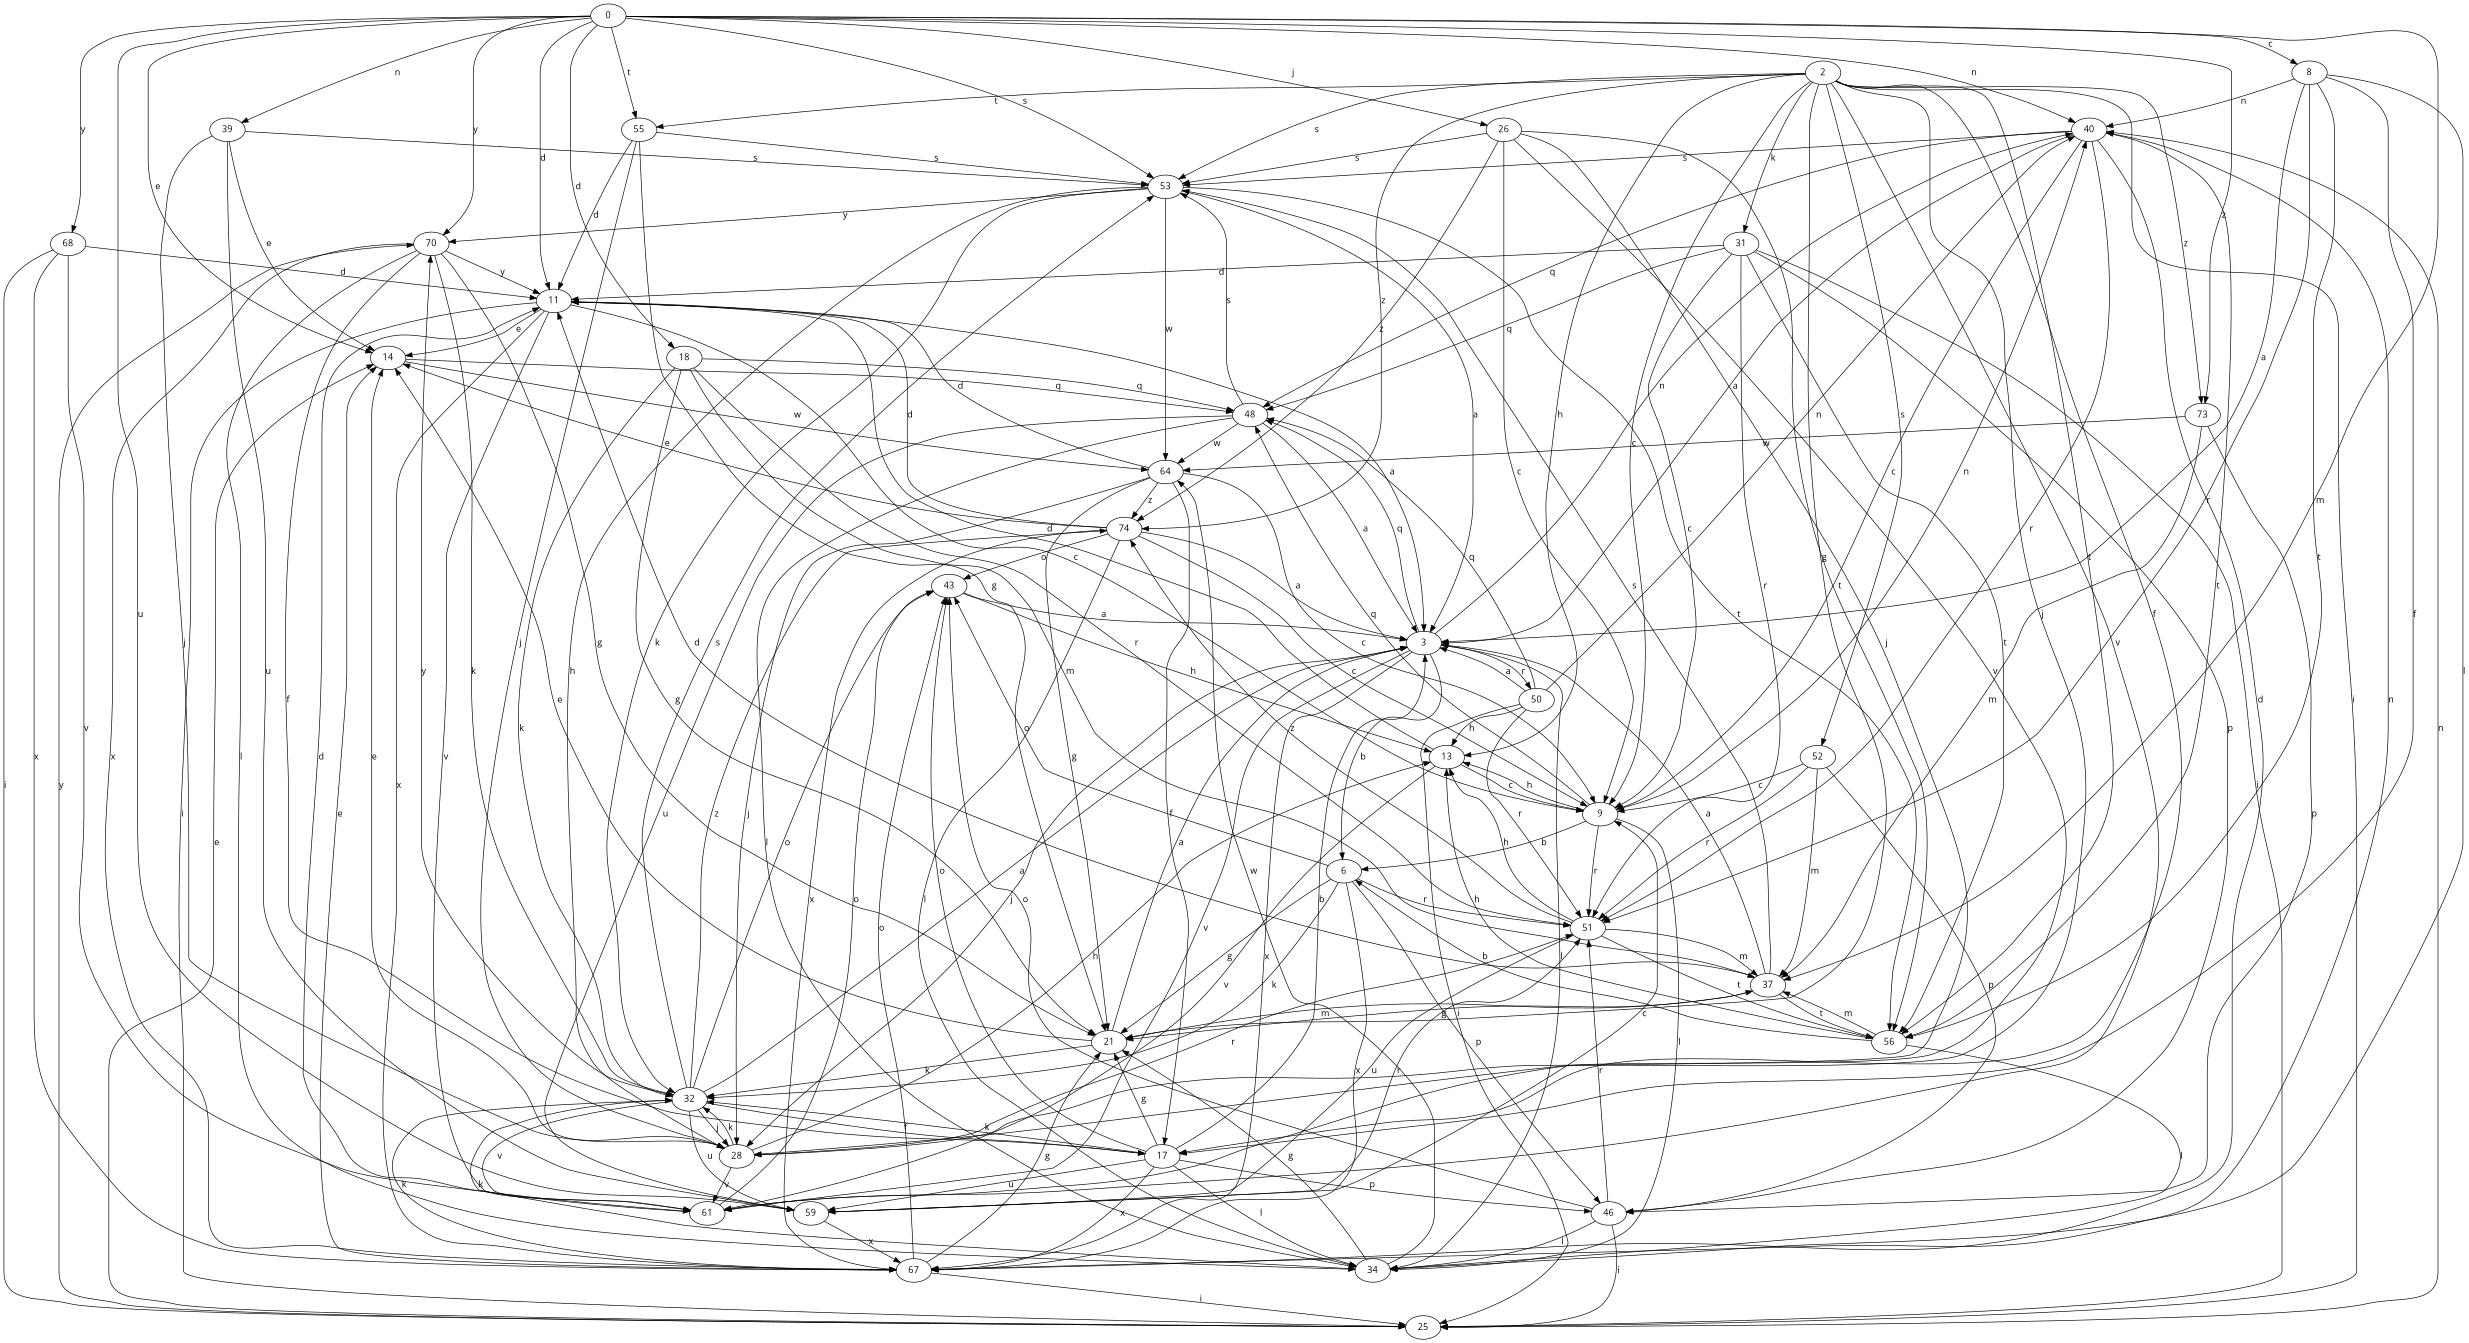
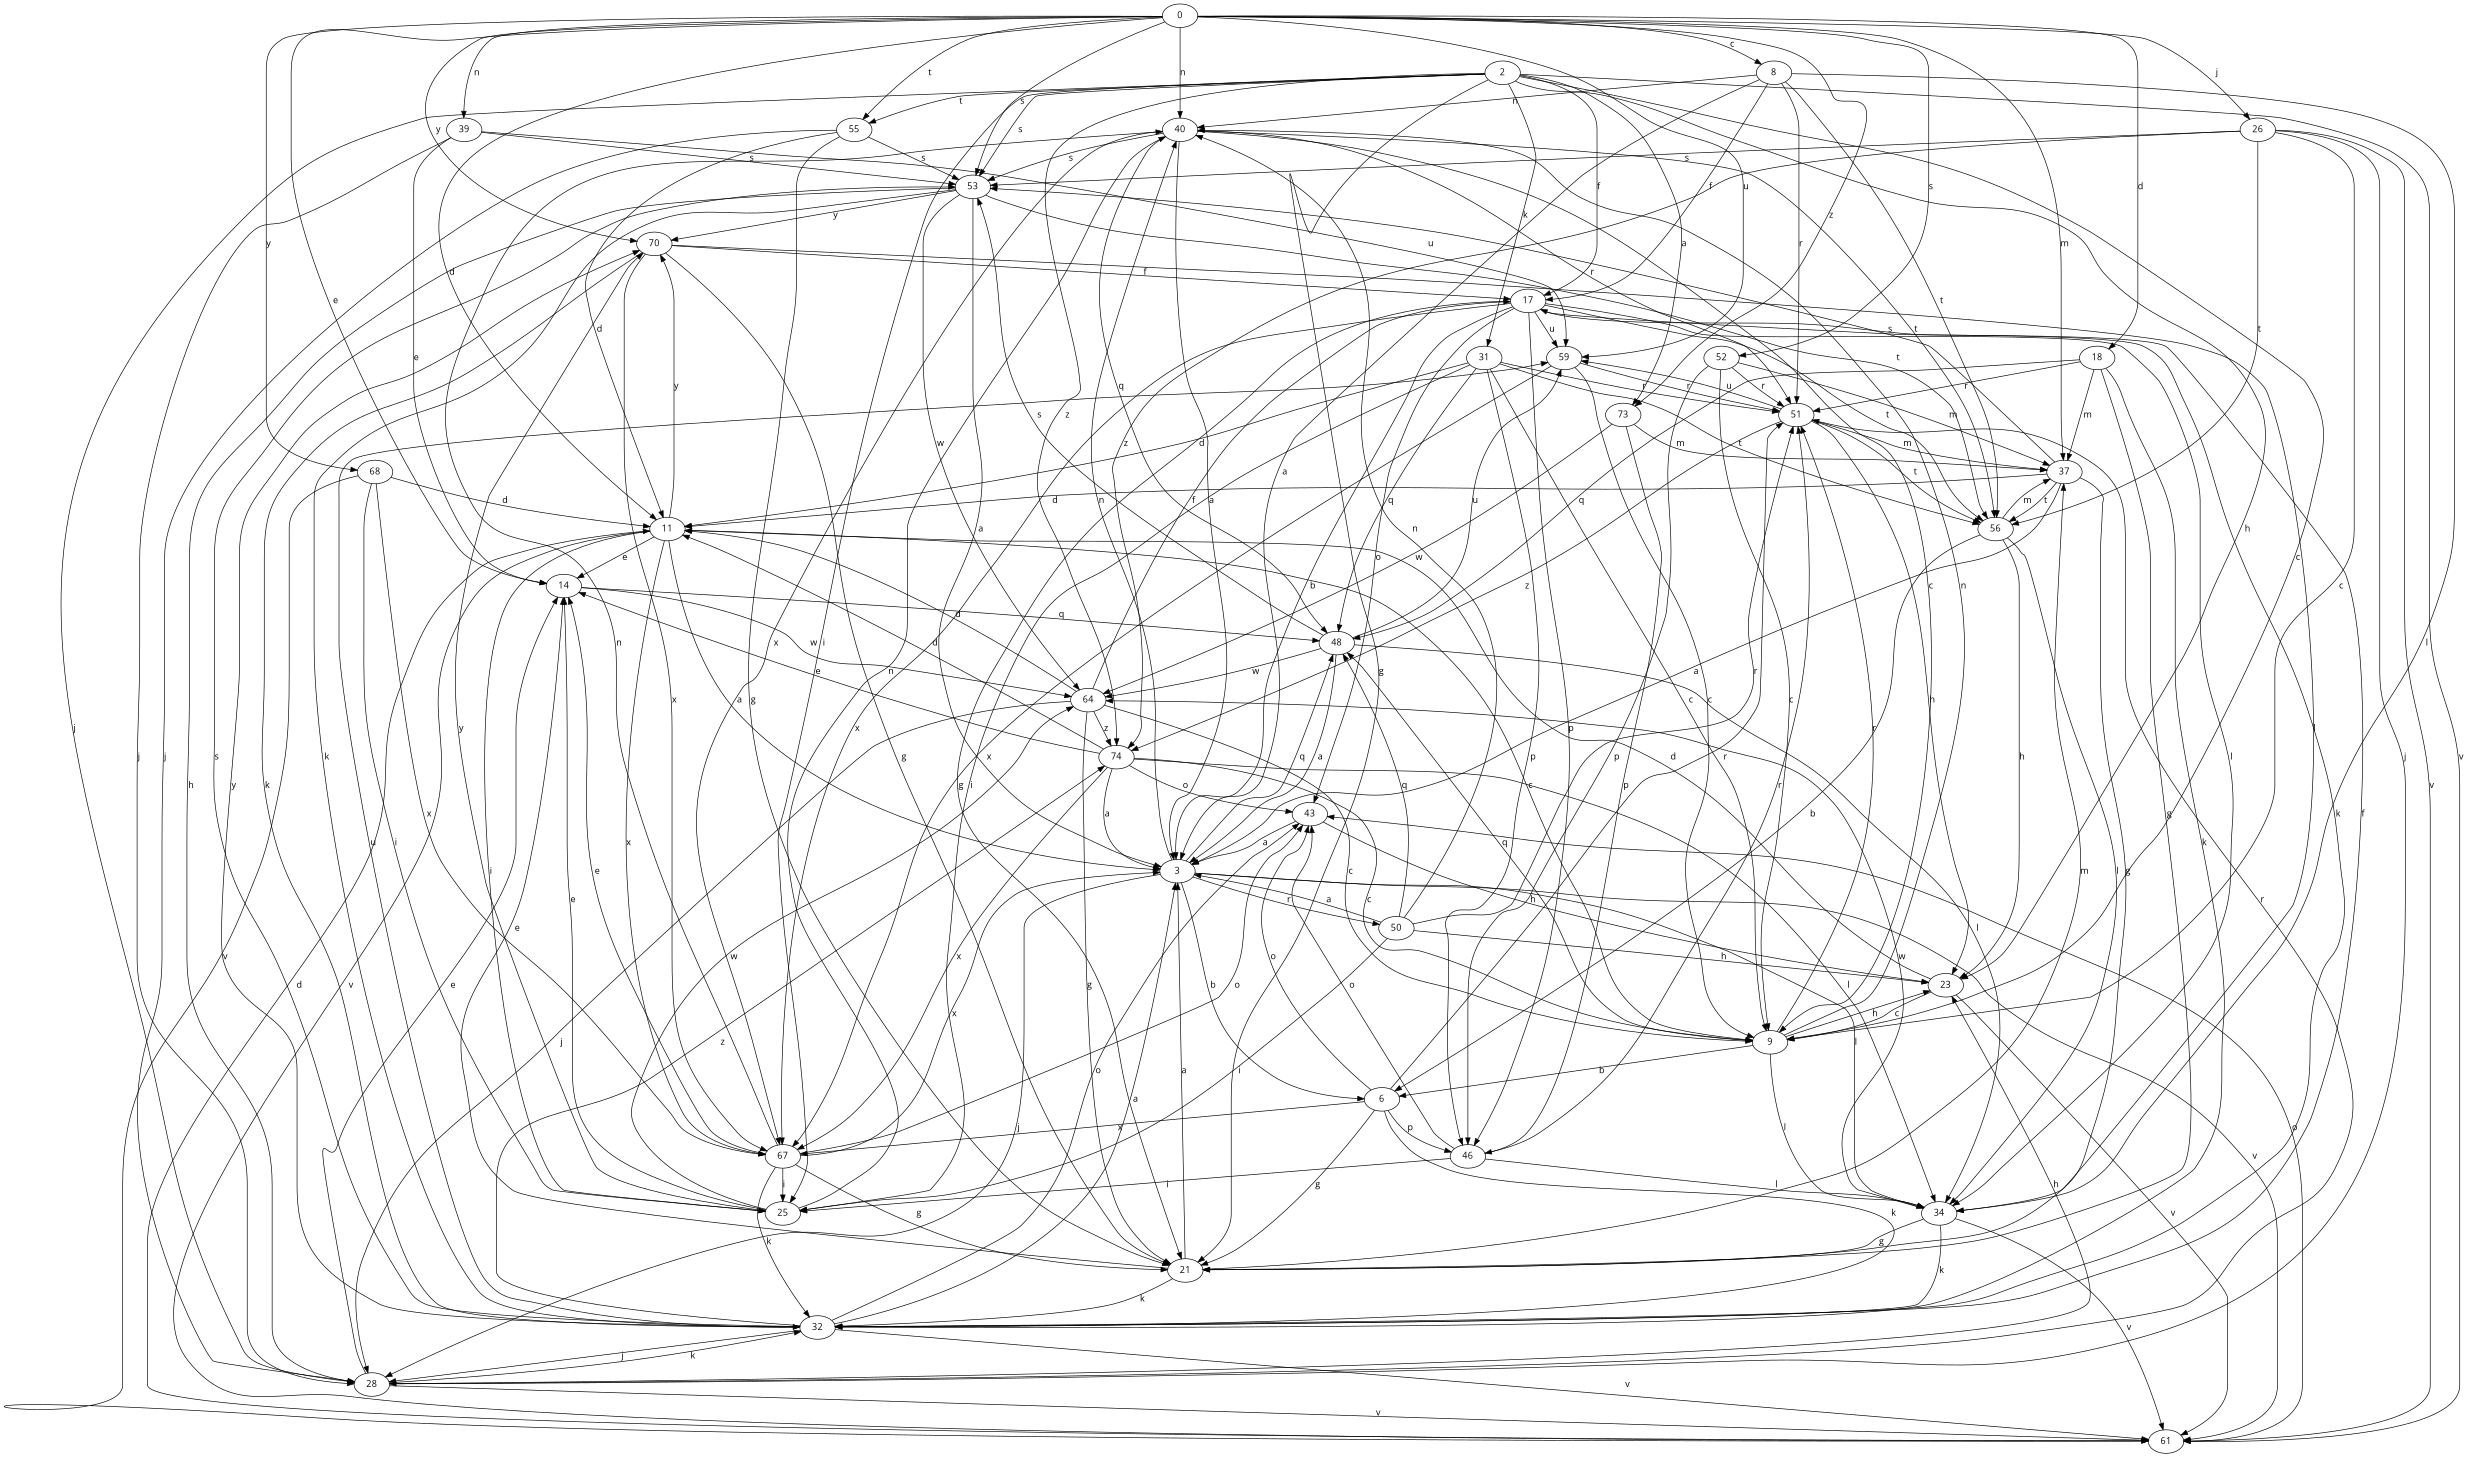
(2186, 244) -> (1684, 244)
(490, 271) -> (674, 388)
(1898, 414) -> (1850, 37)
(2082, 523) -> (1775, 359)
(2261, 700) -> (776, 643)
(1447, 757) -> (1946, 985)
none -> (752, 937)
(1259, 1042) -> (962, 990)
none -> (2083, 1285)
